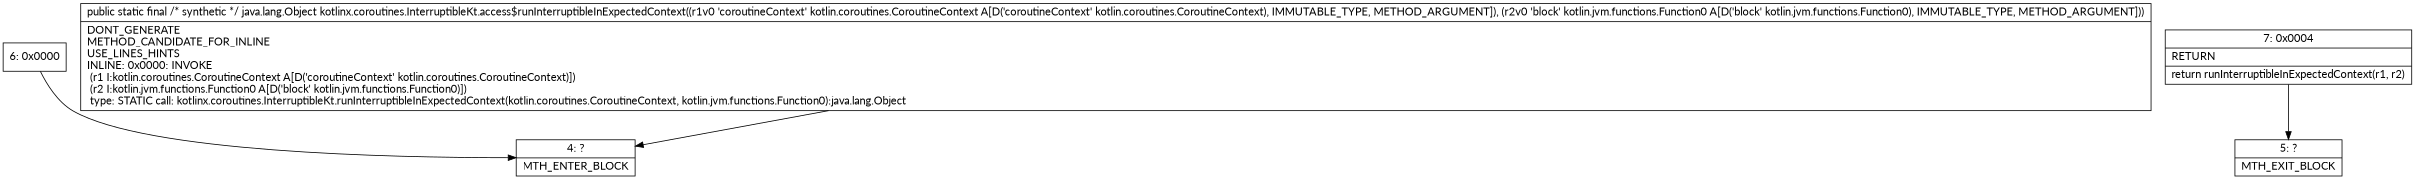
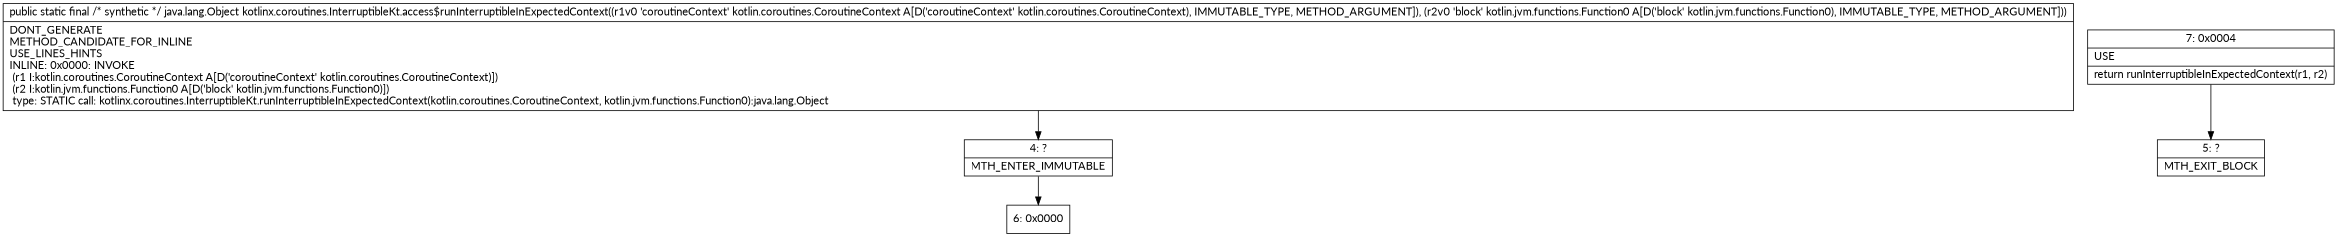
(2194, 57) -> (2105, 57)
(262, 149) -> (1038, 187)
(576, 167) -> (1038, 167)
